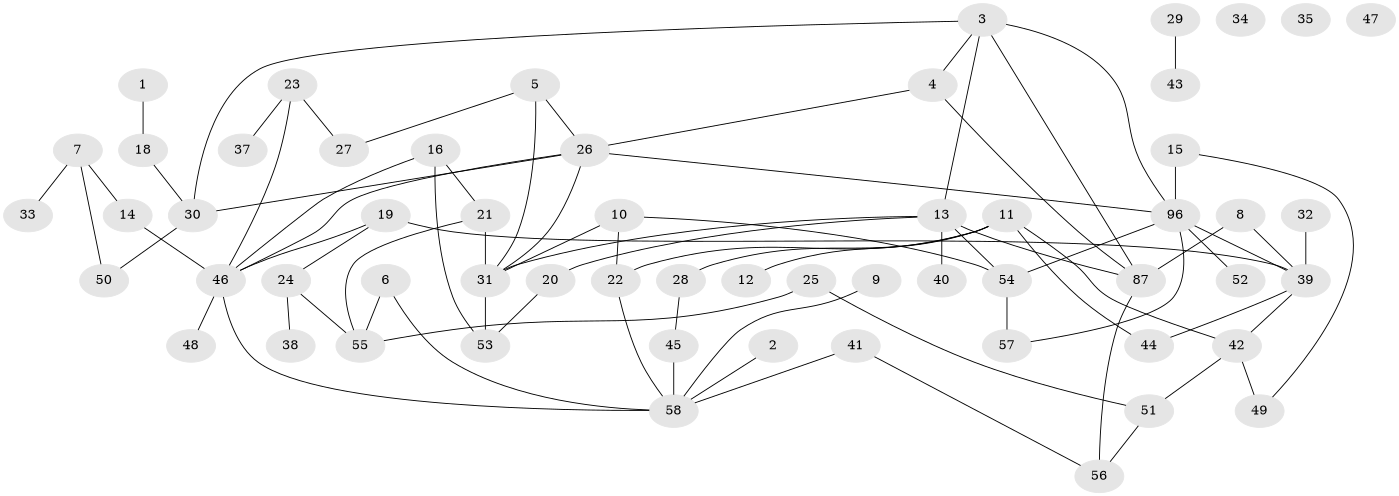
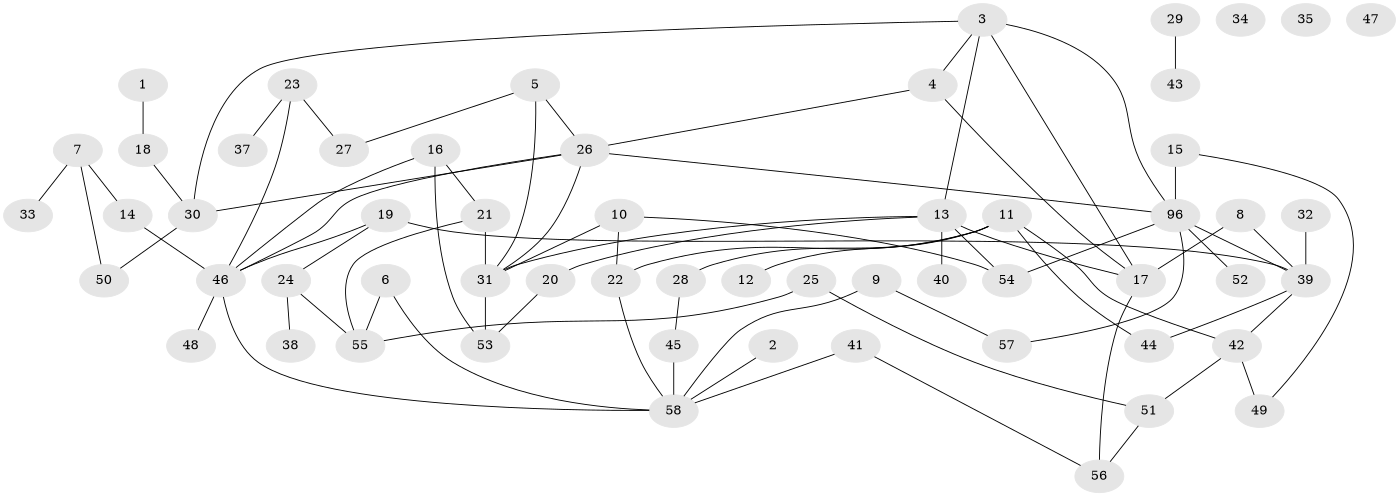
(1141, 281) -> (1141, 281)
(1007, 313) -> (942, 313)
